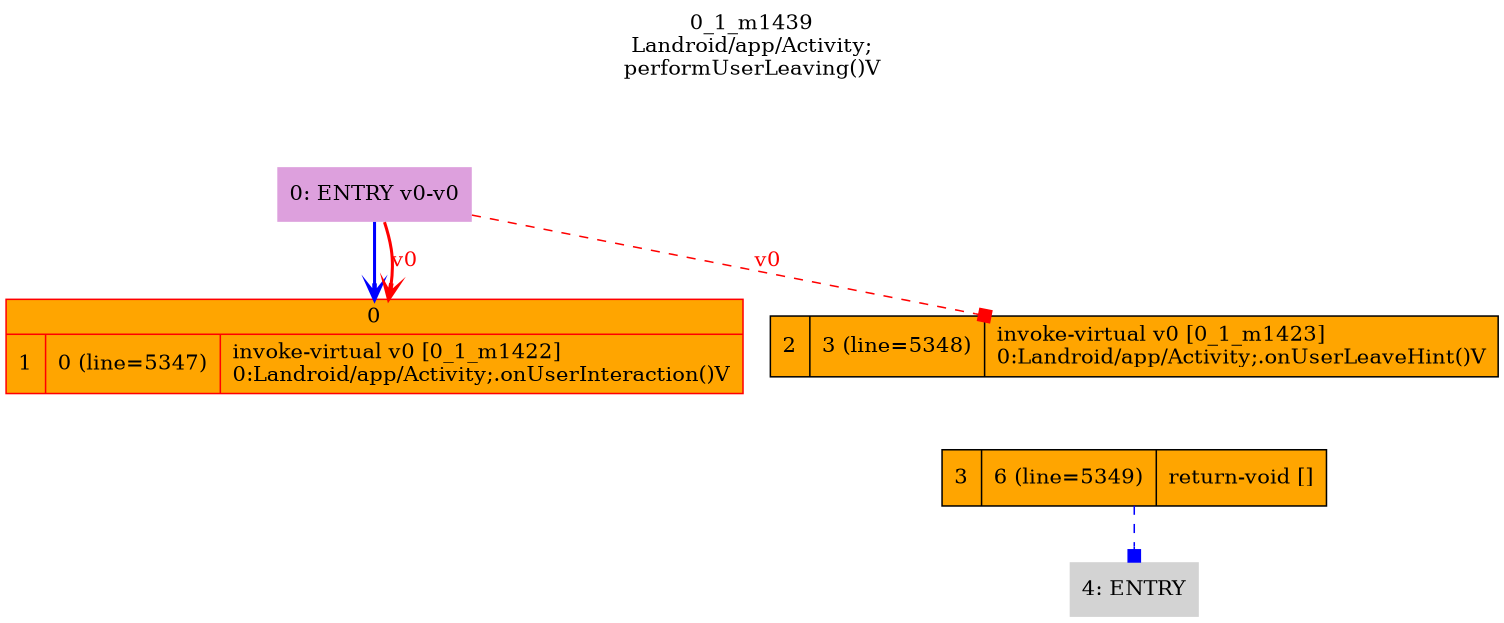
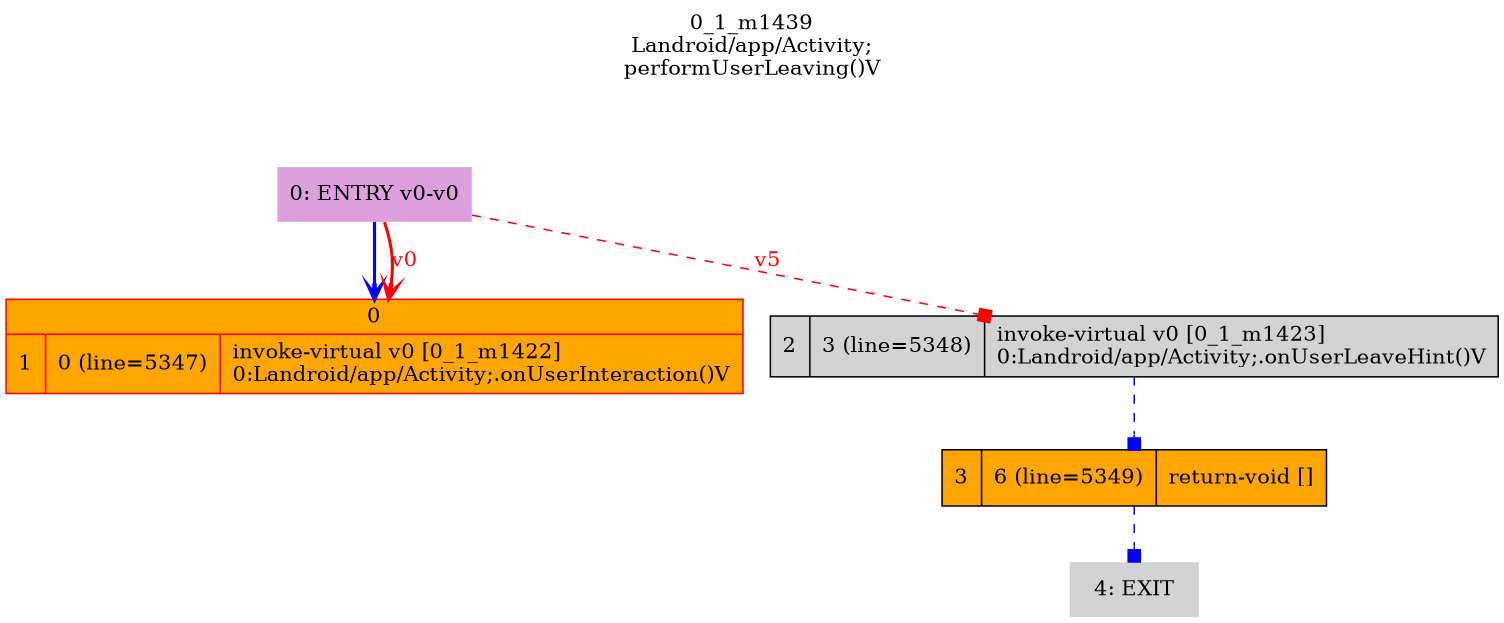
(768, 261) -> (768, 261)
(1134, 346) -> (1134, 346)
none -> (1134, 405)
(1134, 590) -> (1134, 590)
